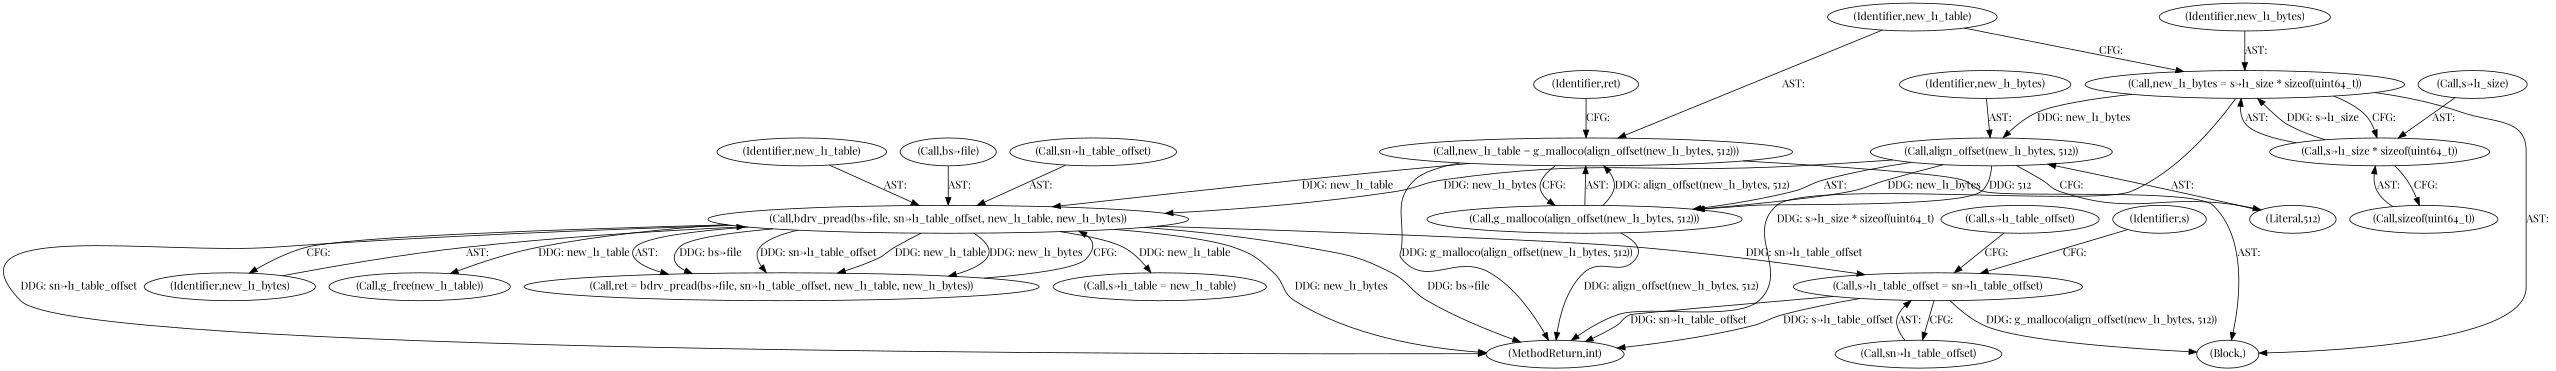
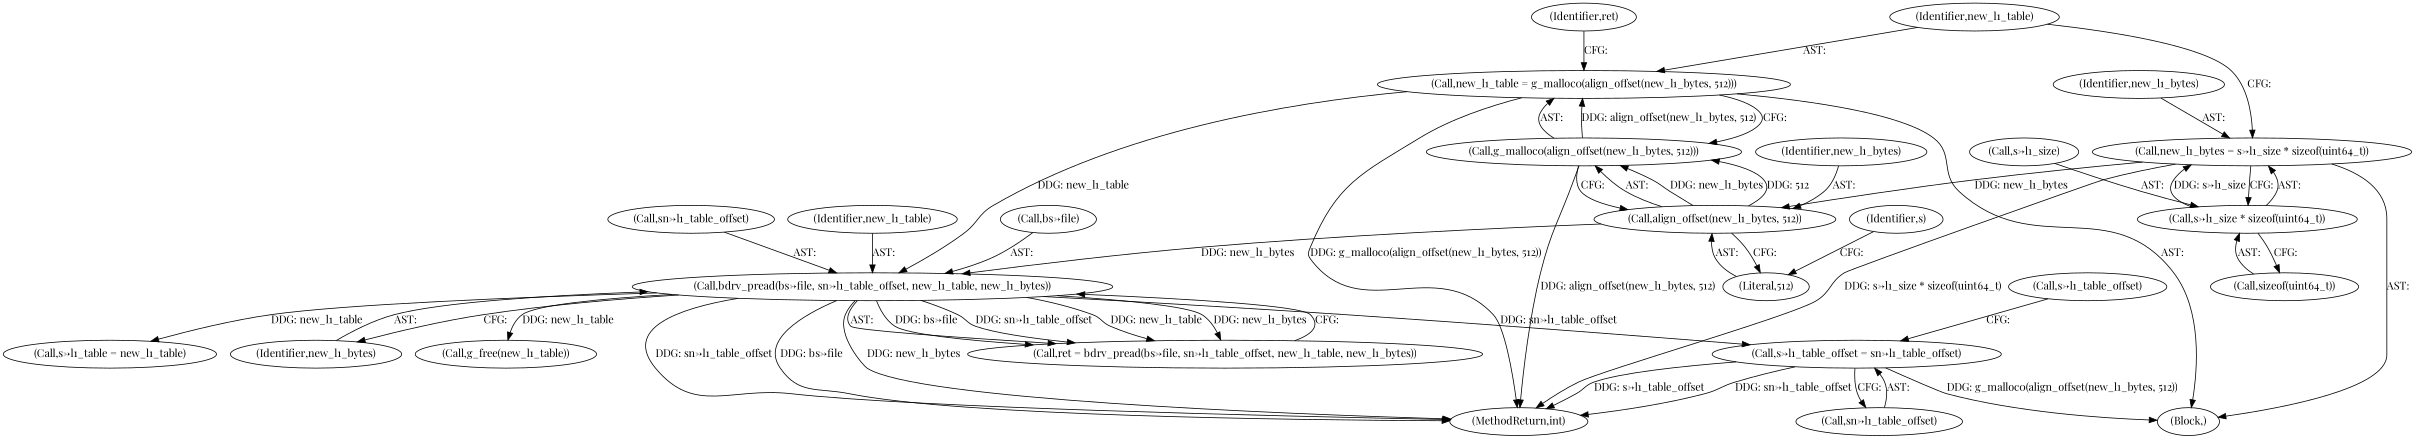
none -> (1587, 197)
(2058, 250) -> (1834, 251)
